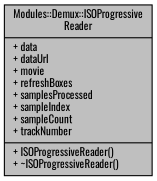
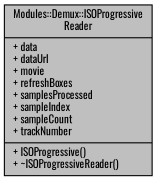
(63, 153) -> (50, 153)
